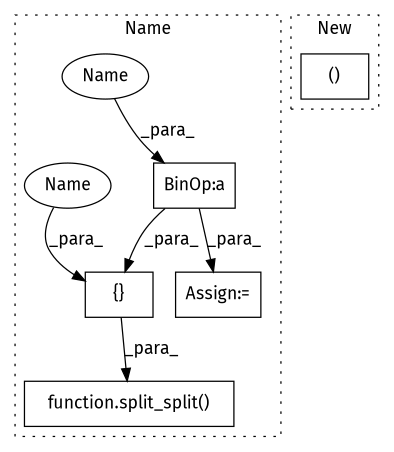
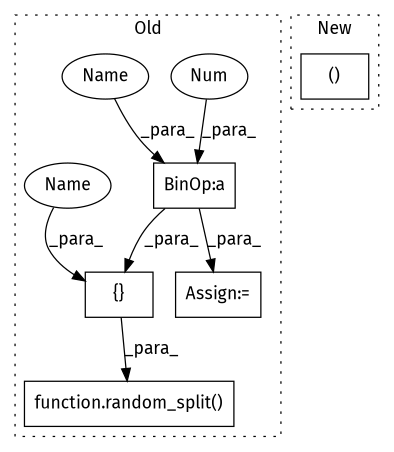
(148, 29) -> (148, 29)
none -> (209, 77)
(129, 404) -> (129, 404)
